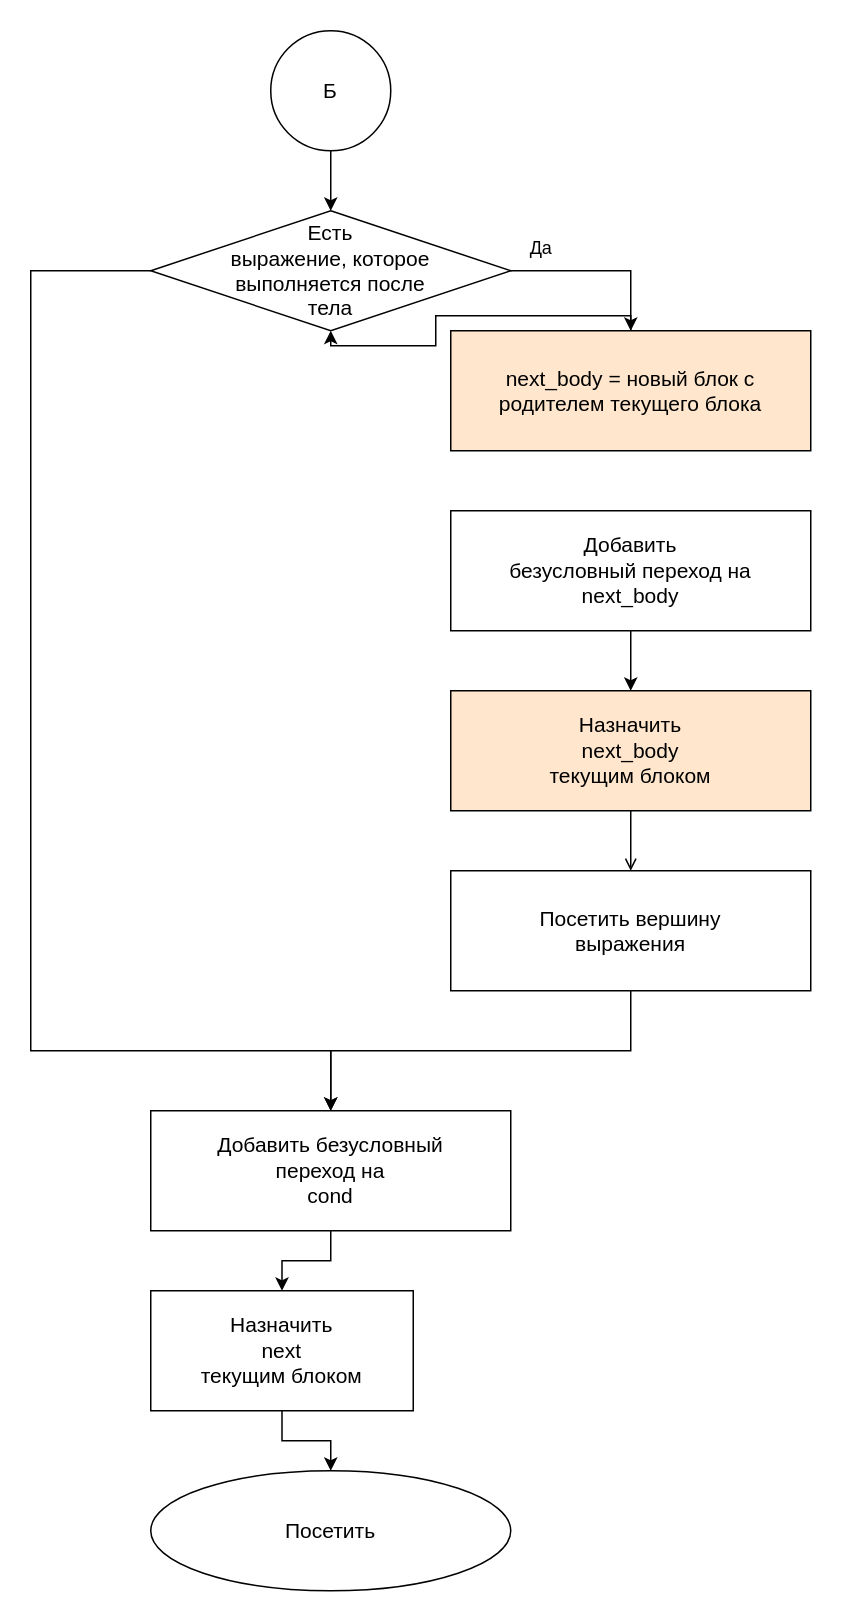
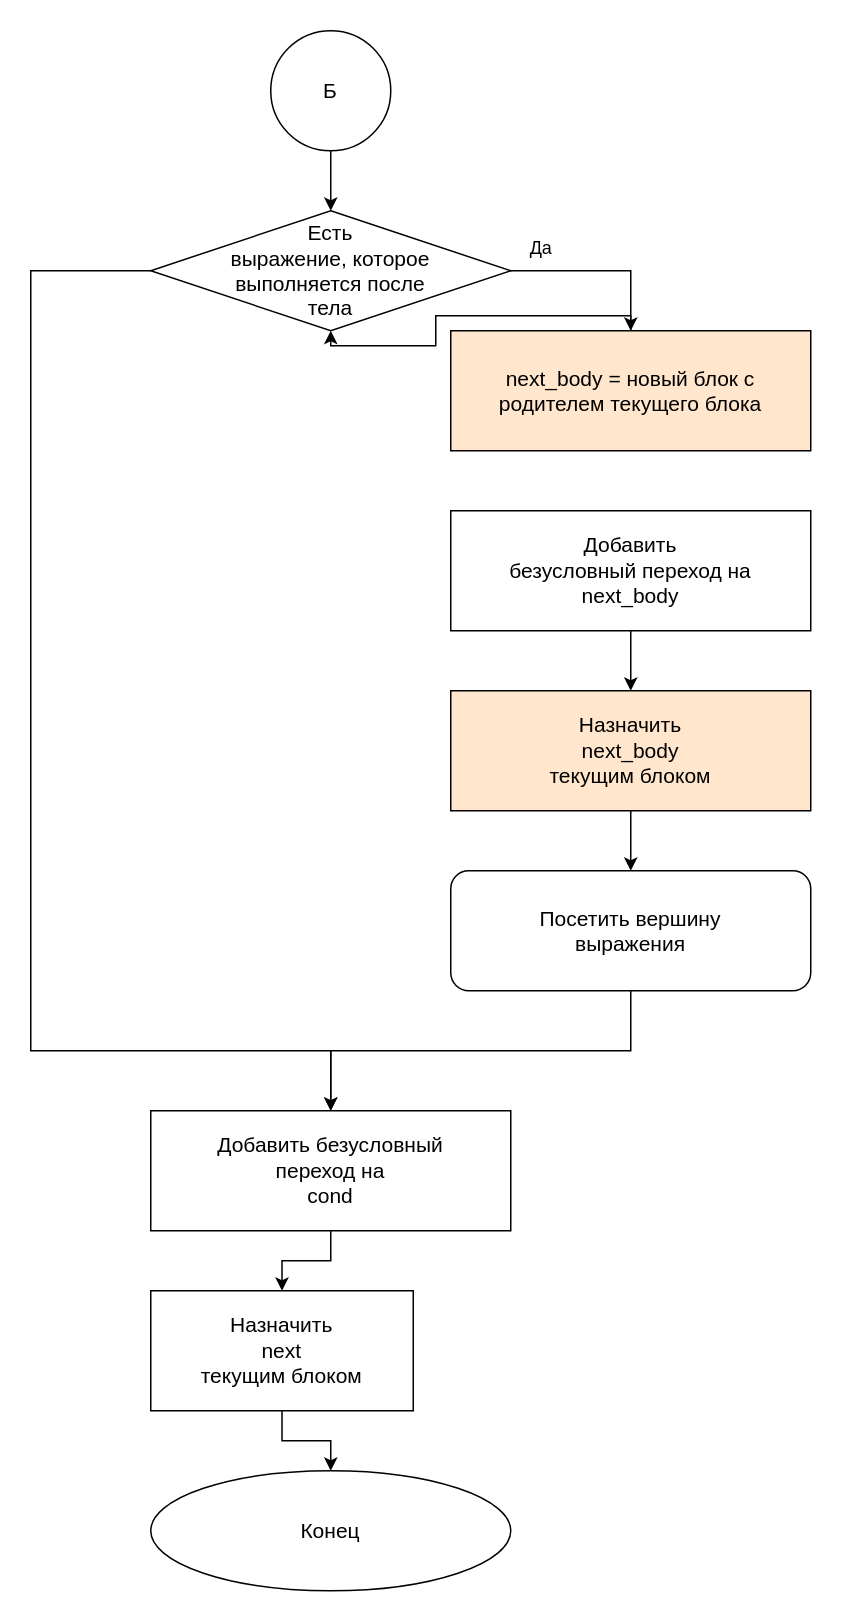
(631, 861) -> (631, 859)
(631, 931) -> (631, 931)
(331, 1531) -> (331, 1531)
